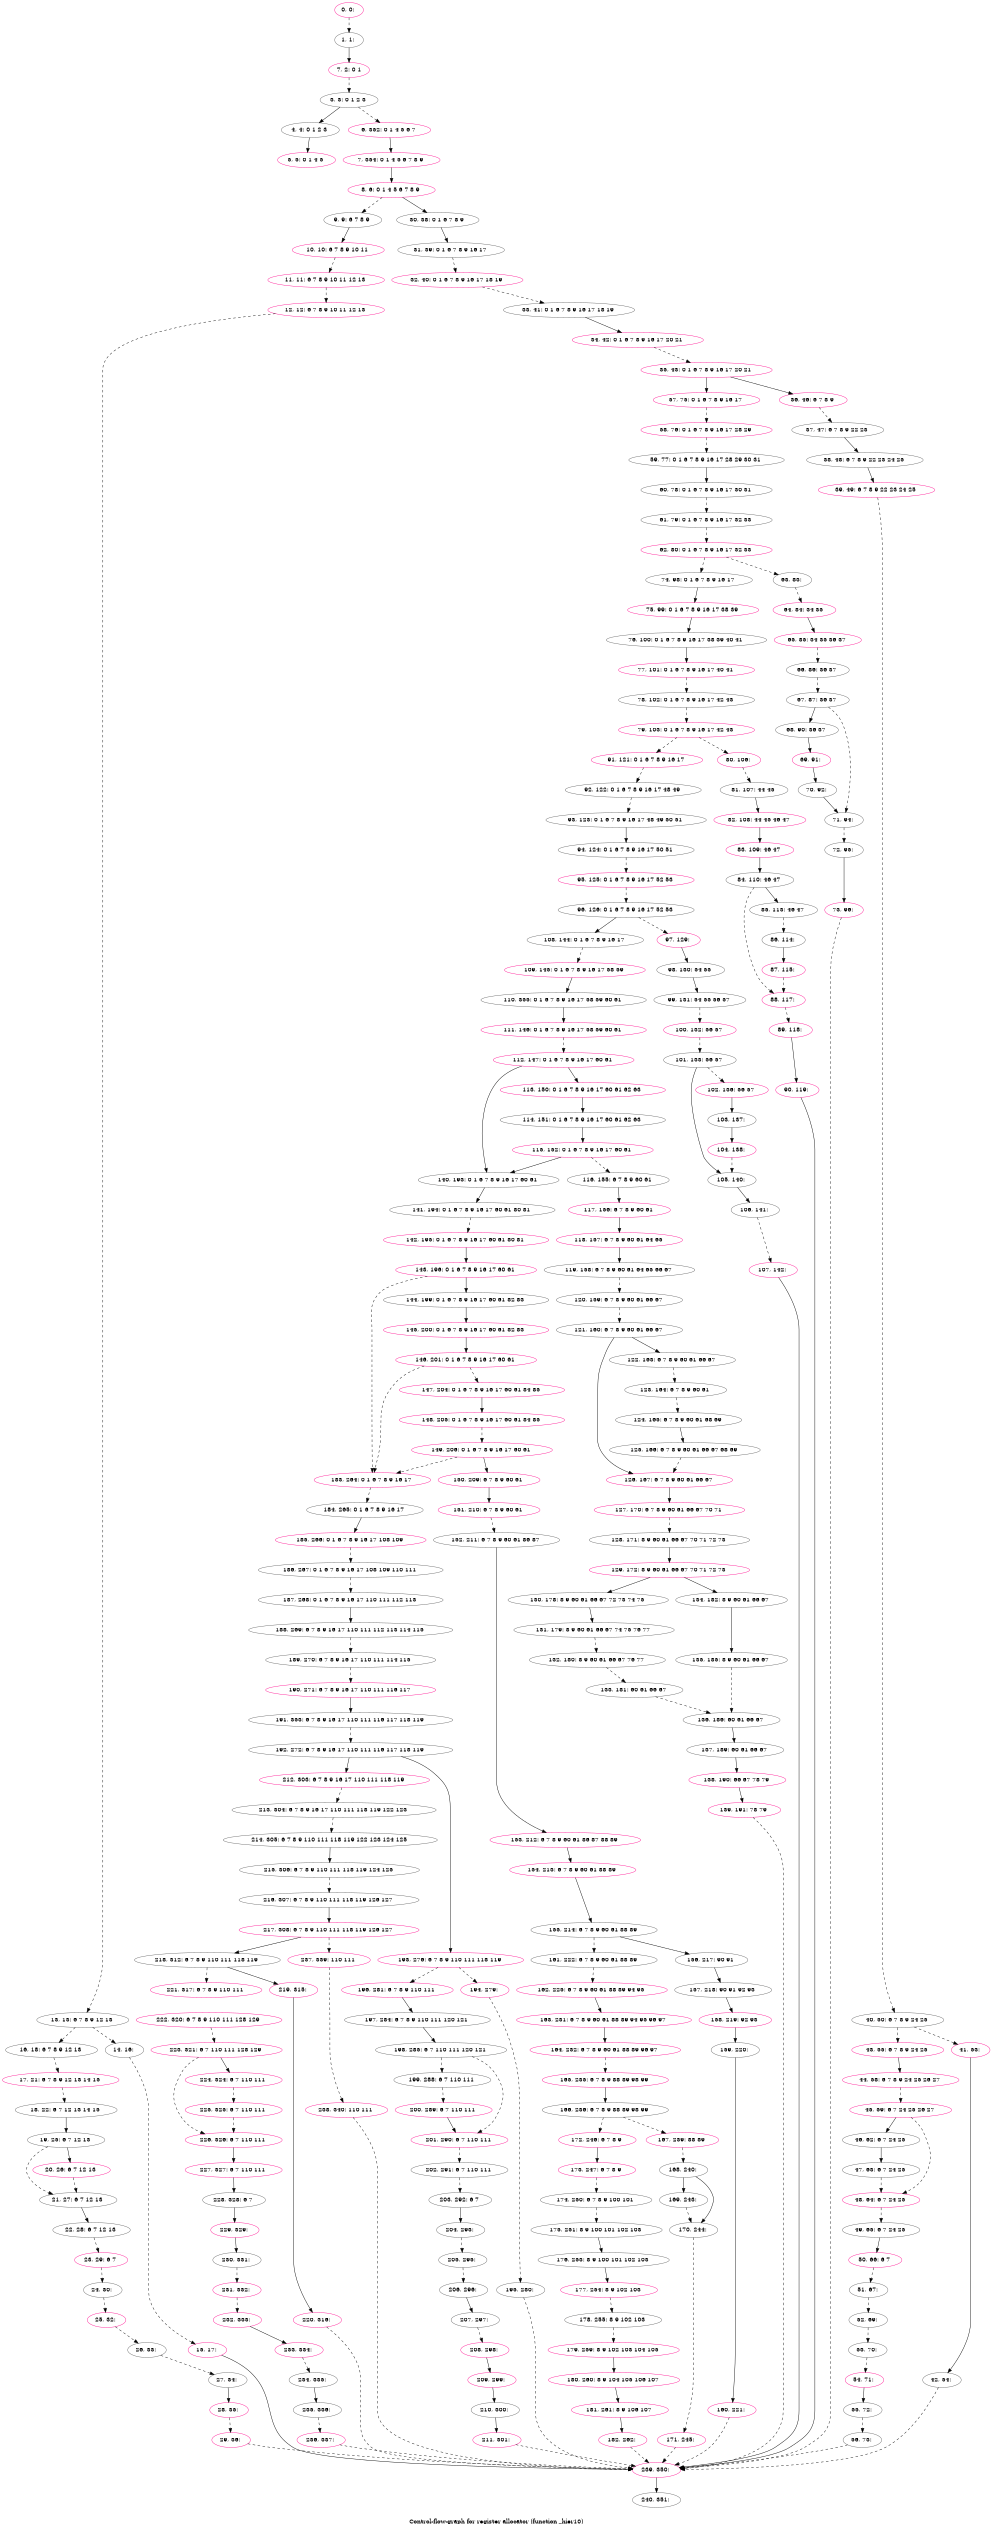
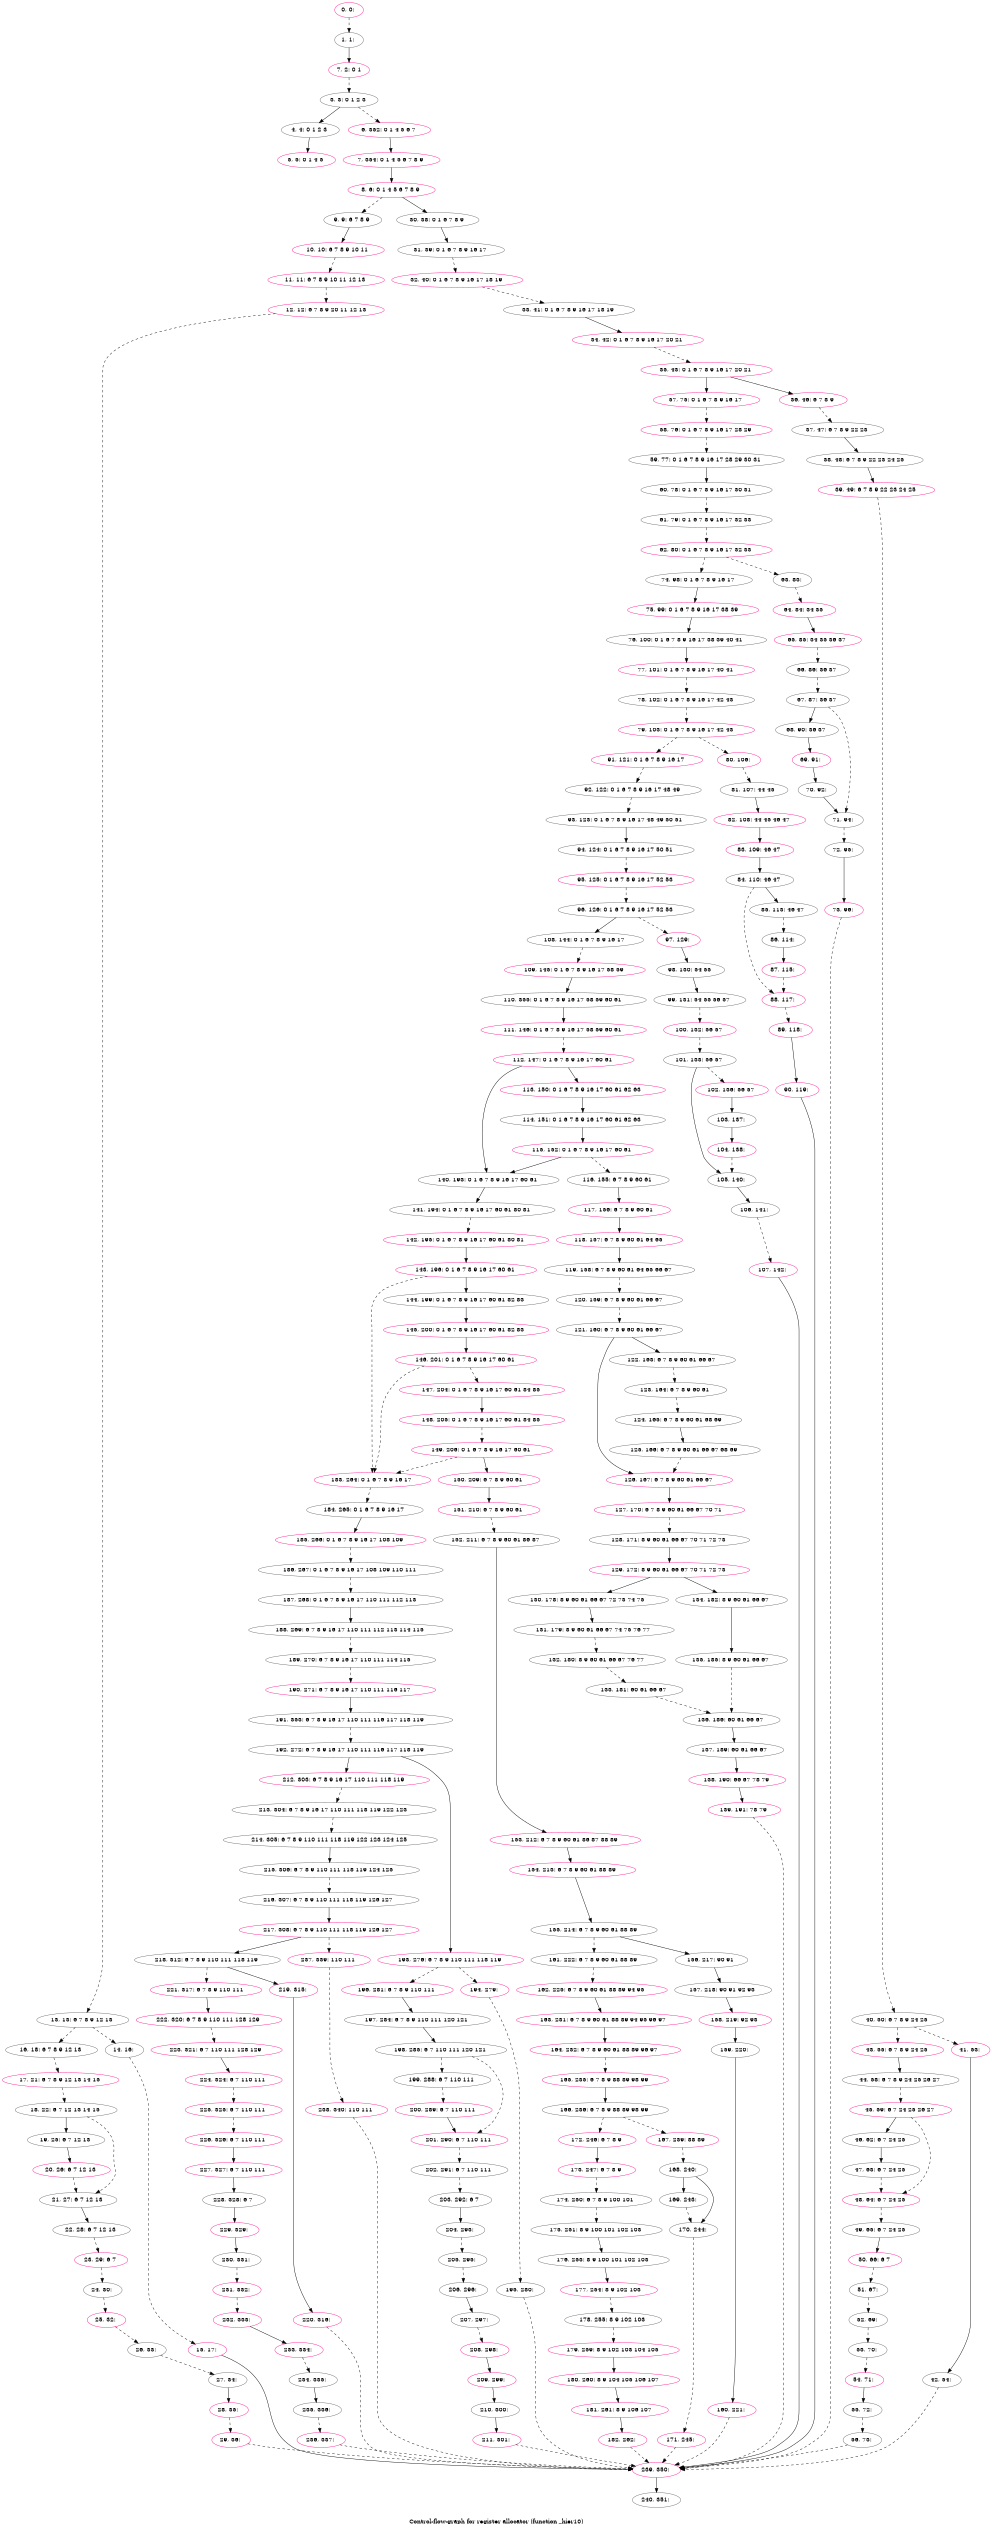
(326, 310) -> (326, 310)
none -> (207, 2003)
(901, 2080) -> (901, 2080)
(174, 2096) -> none
(26, 2170) -> (114, 2151)
